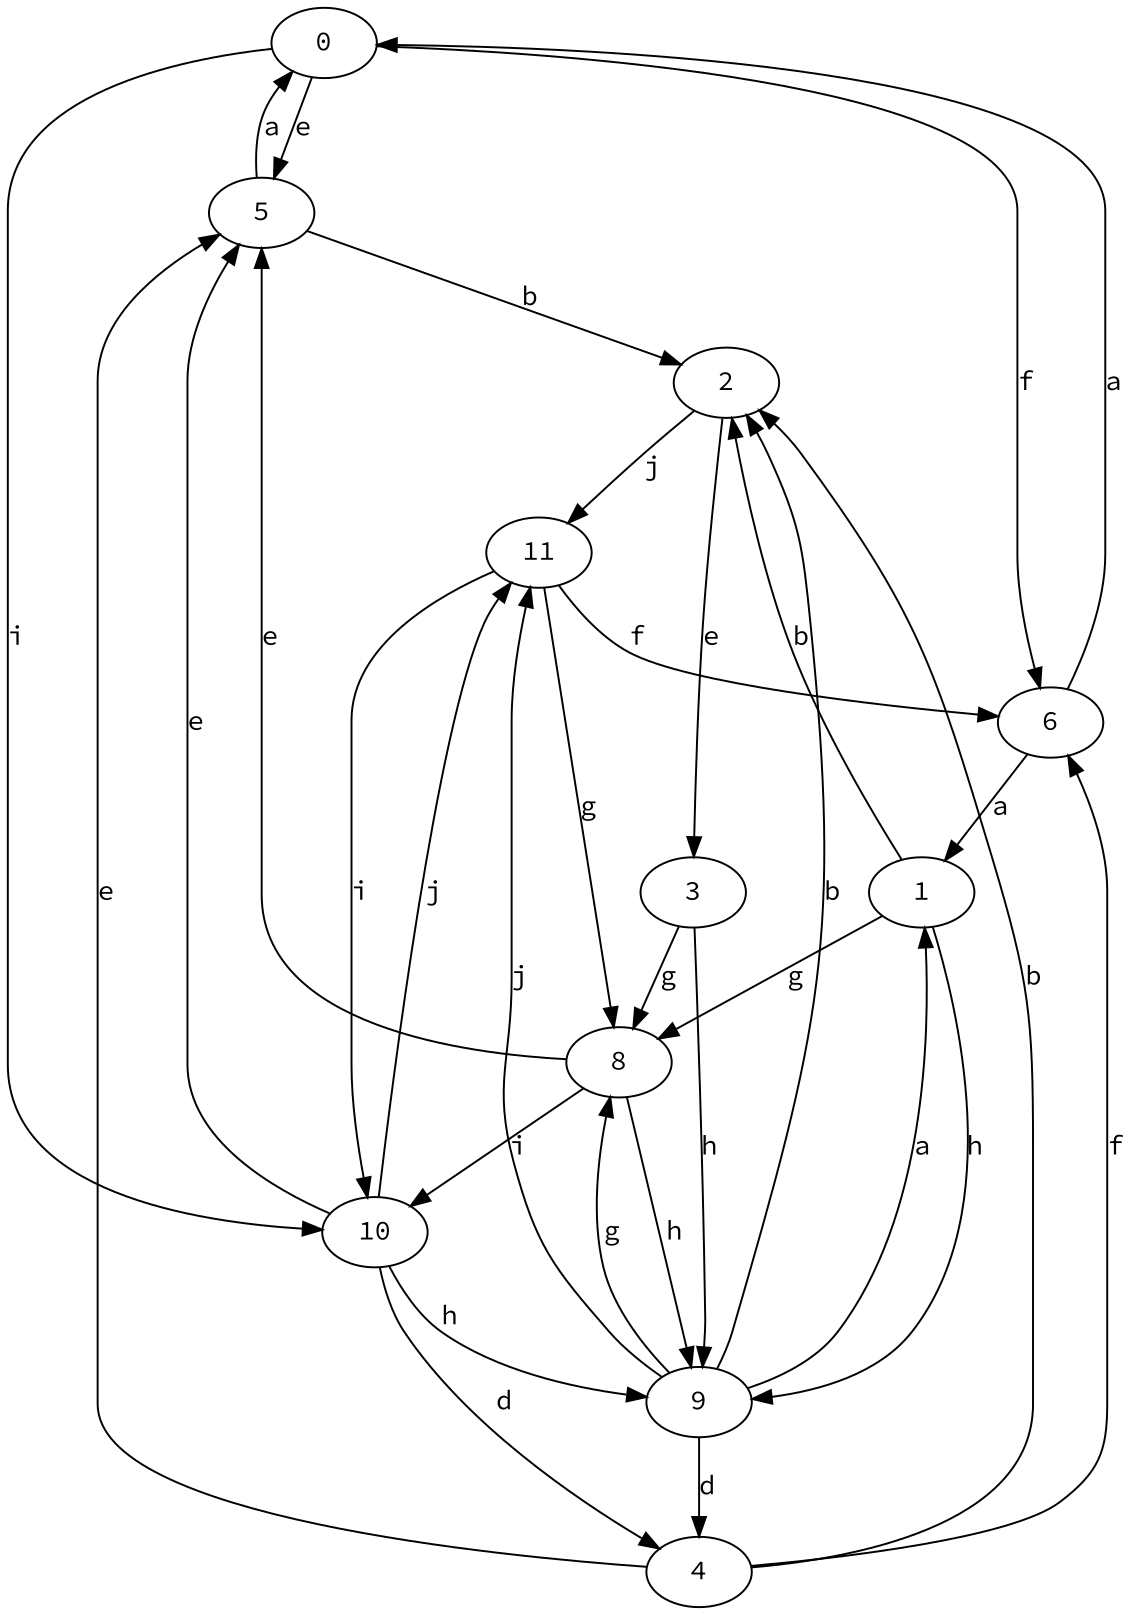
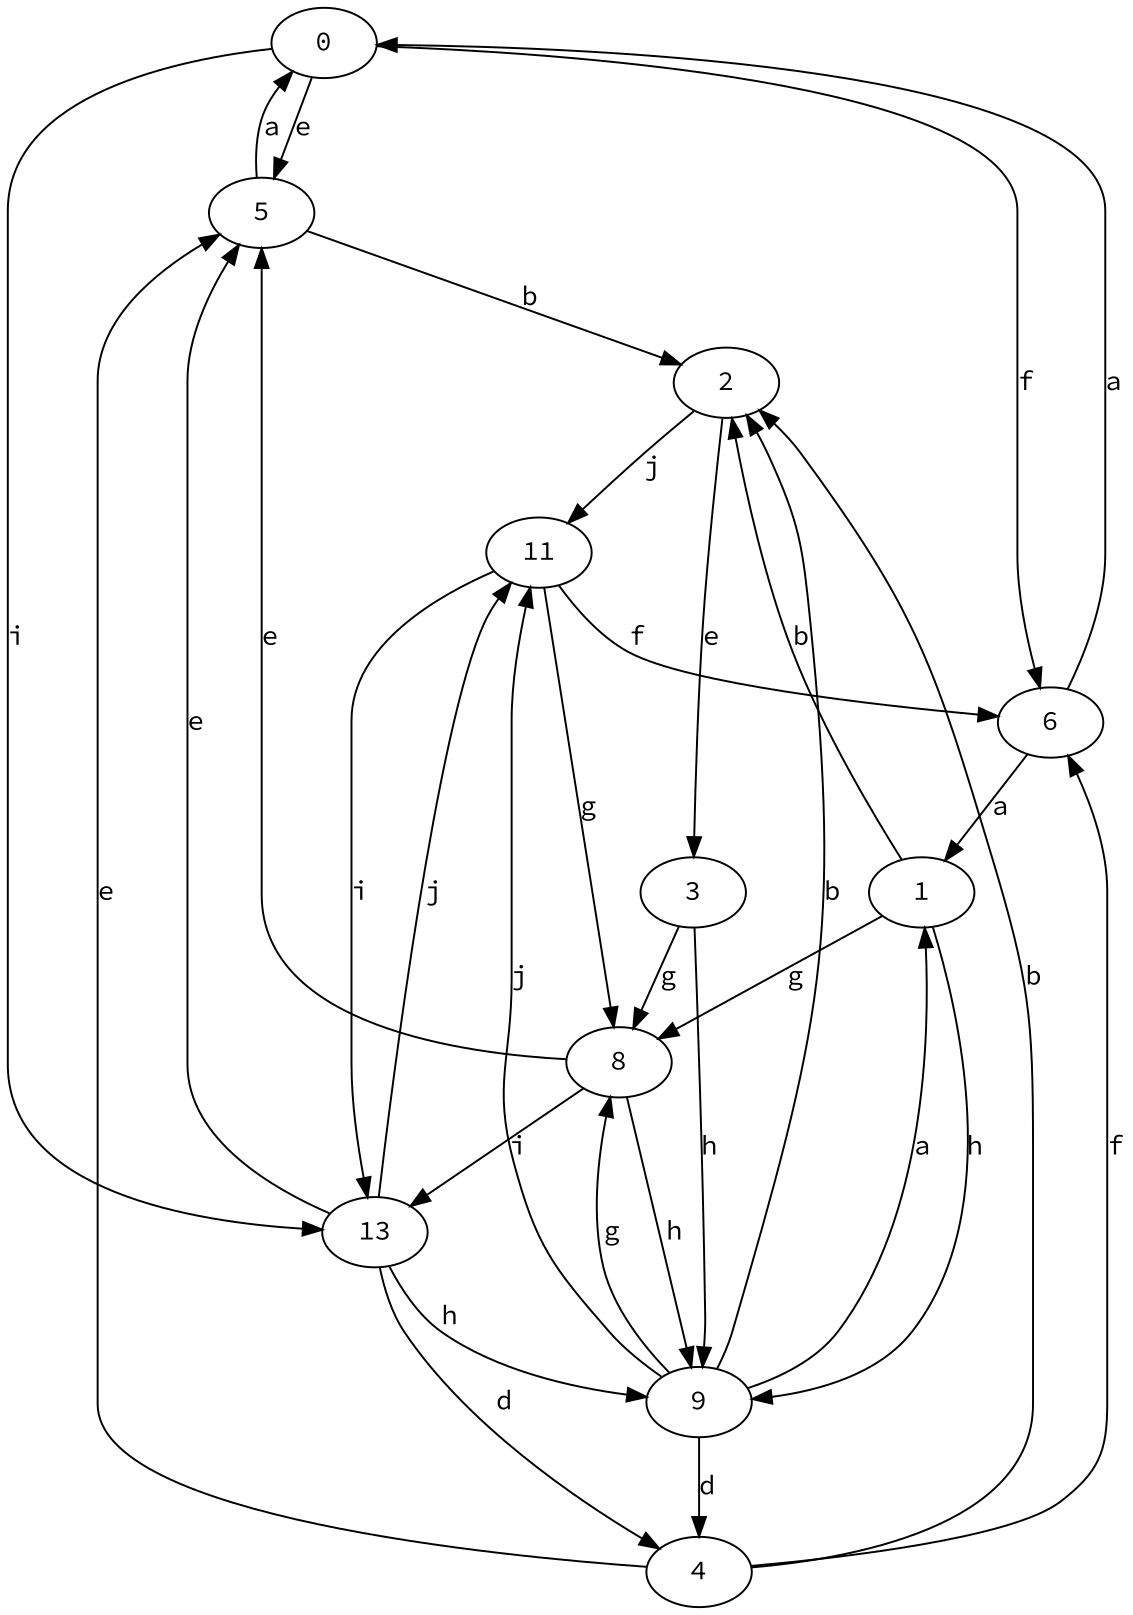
(375, 1232) -> (375, 1232)
